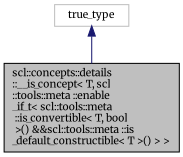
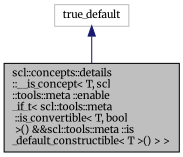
(92, 15) -> (92, 15)
